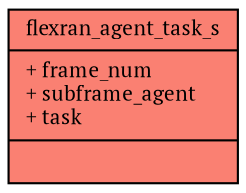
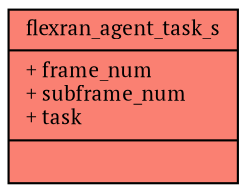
(111, 94) -> (107, 94)
